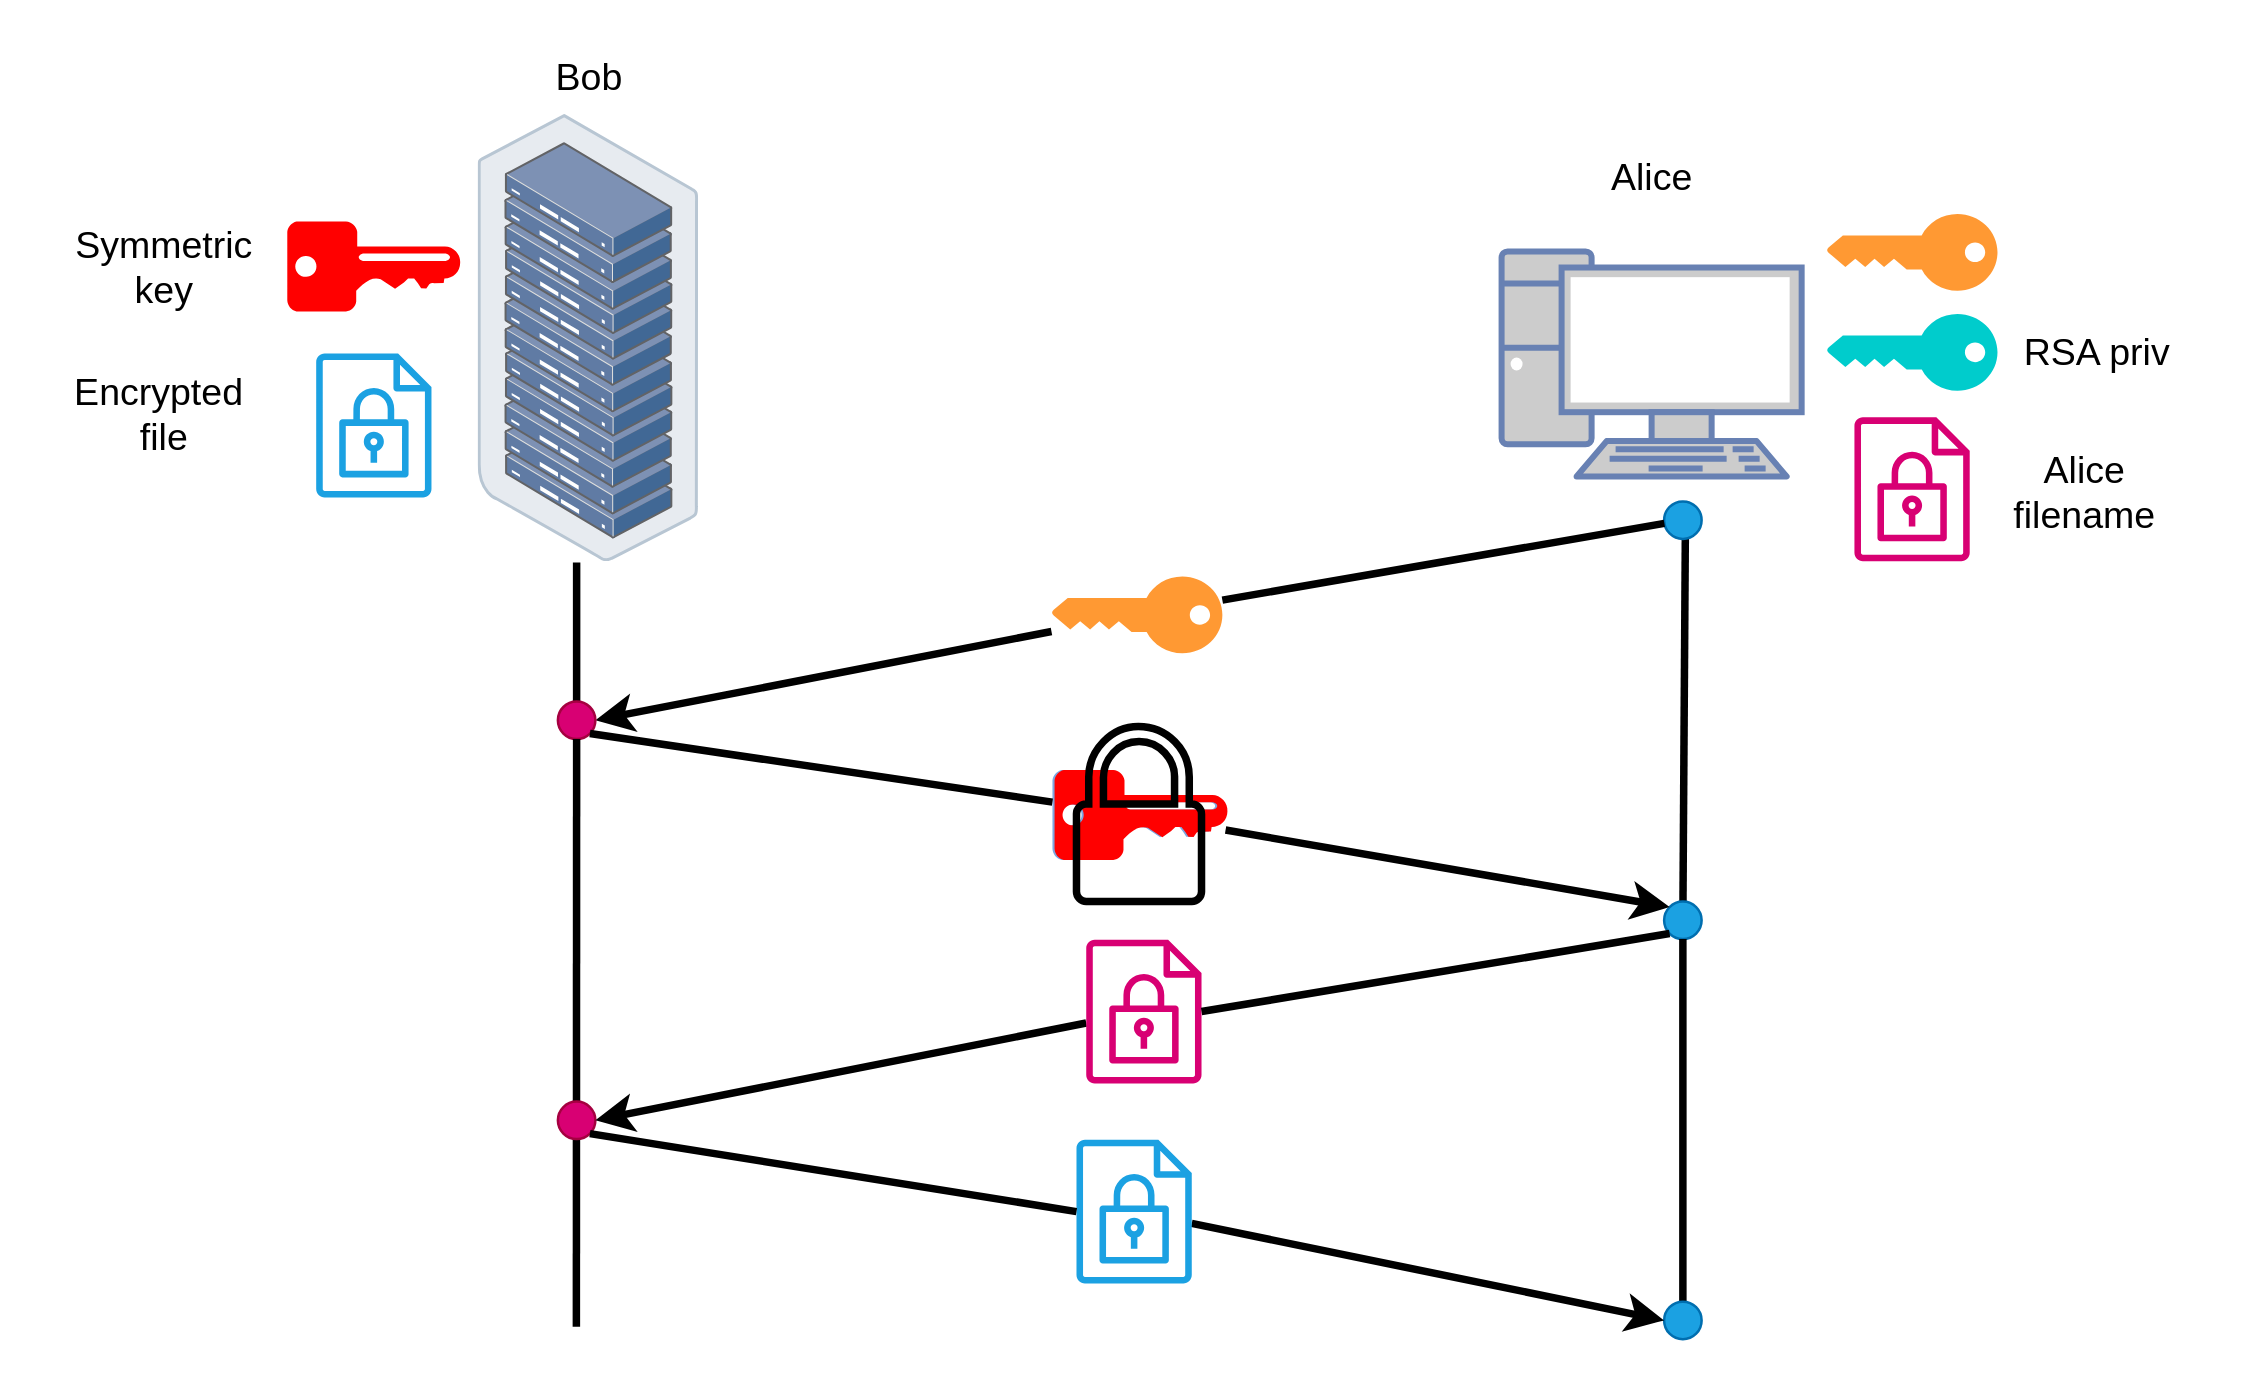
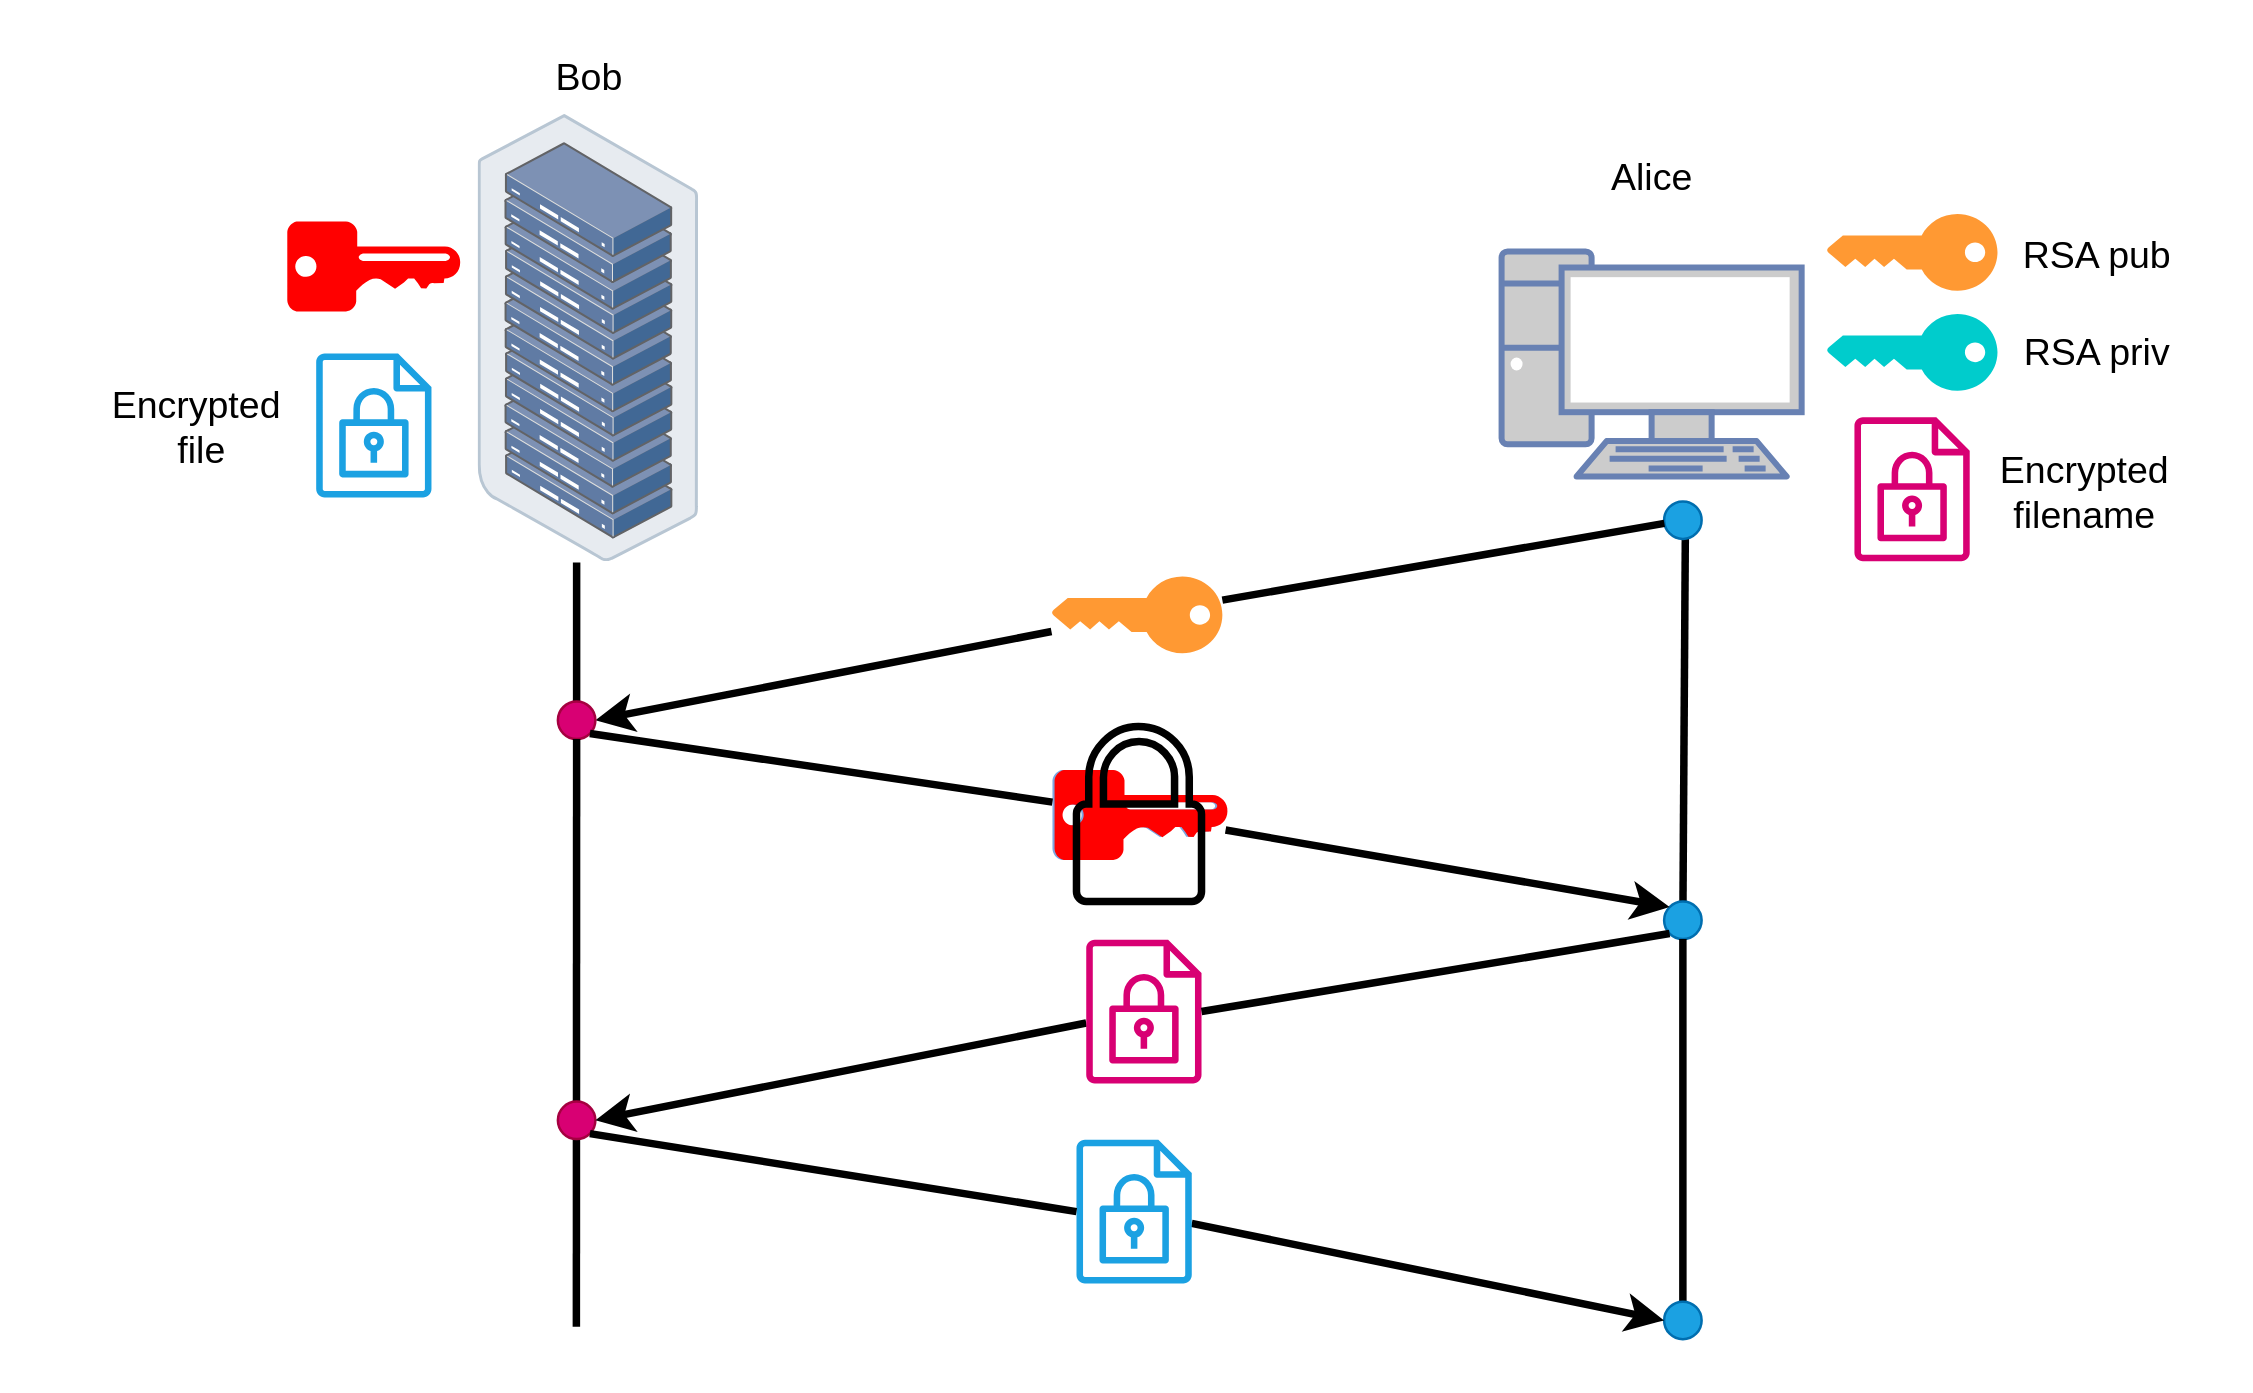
none -> (2097, 253)
(164, 266) -> none
(164, 413) -> (201, 425)
(2085, 491) -> (2085, 491)
